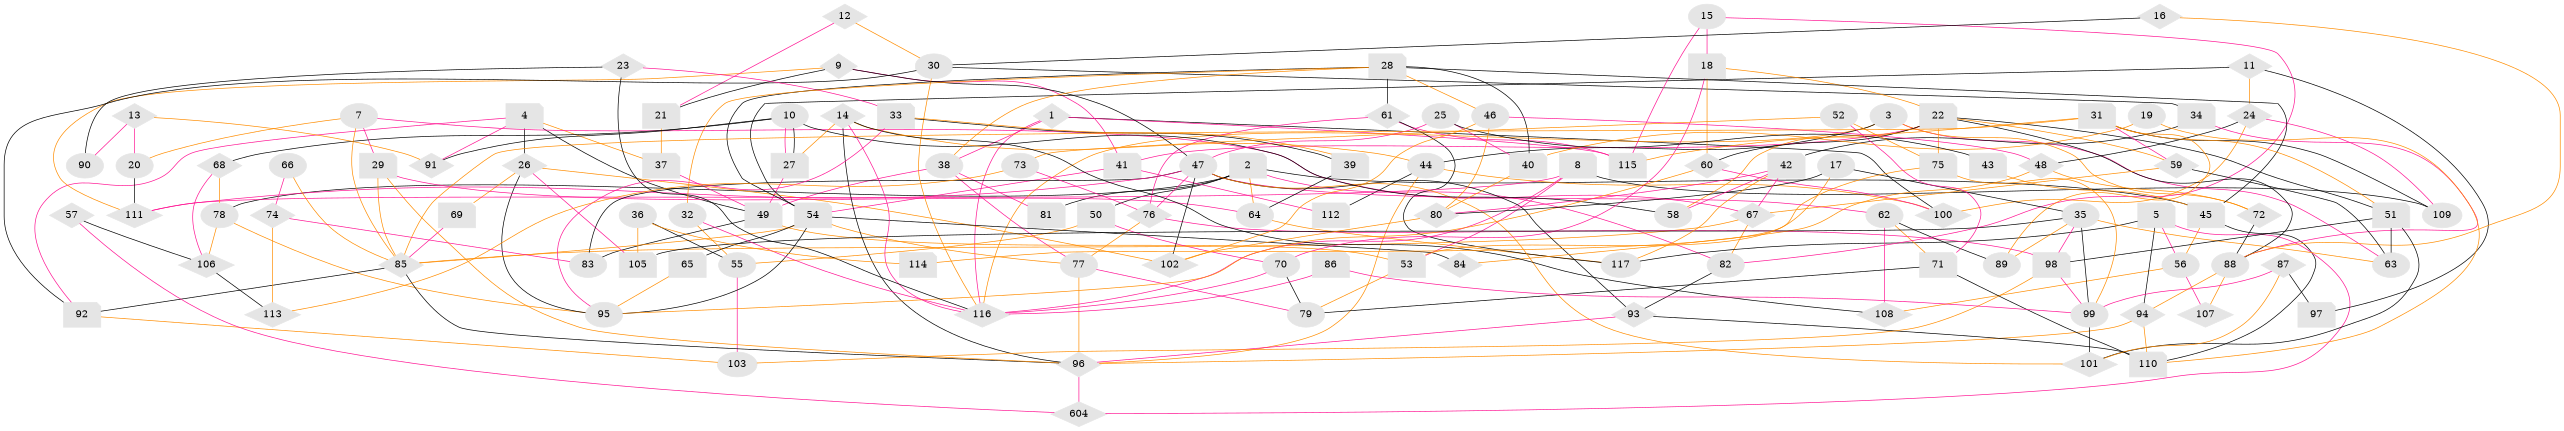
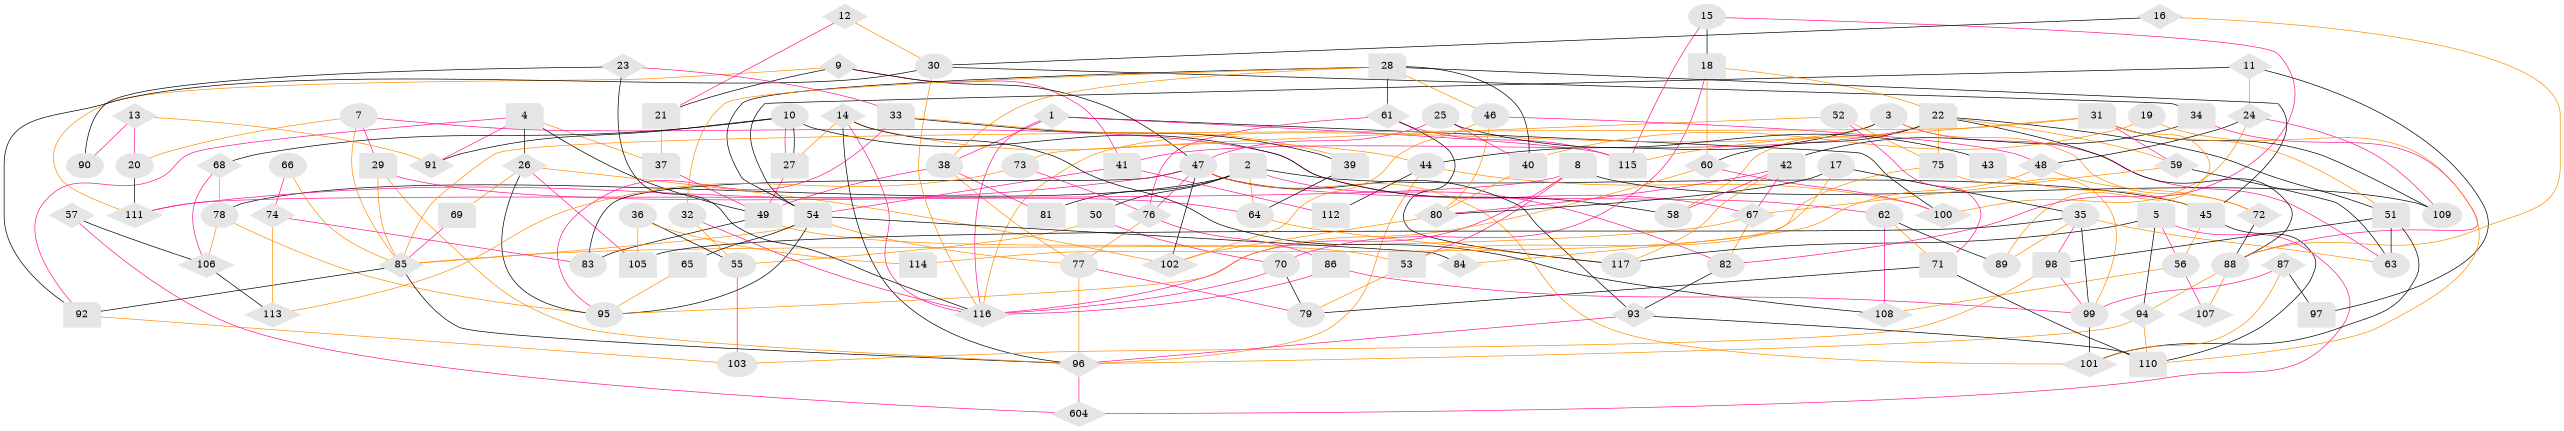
(1707, 41) -> (1707, 41)
(1006, 216) -> (1006, 216)
(1599, 231) -> (1237, 238)
